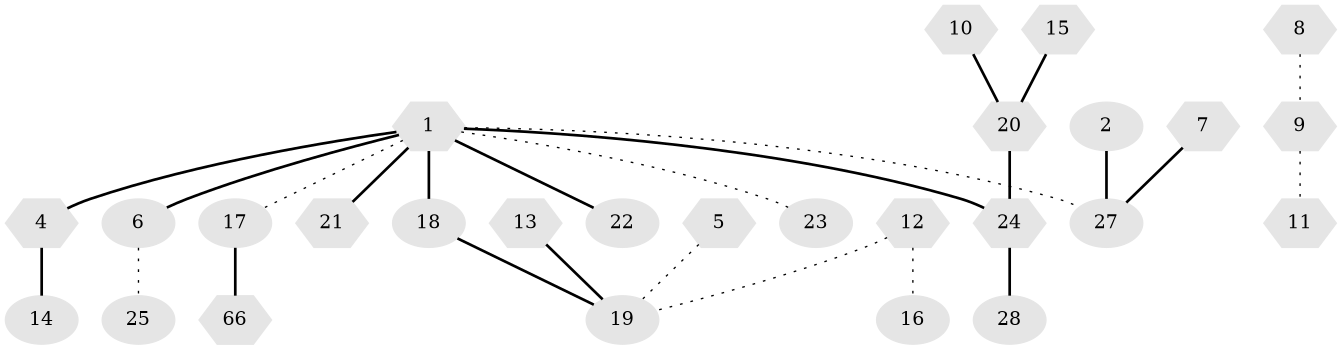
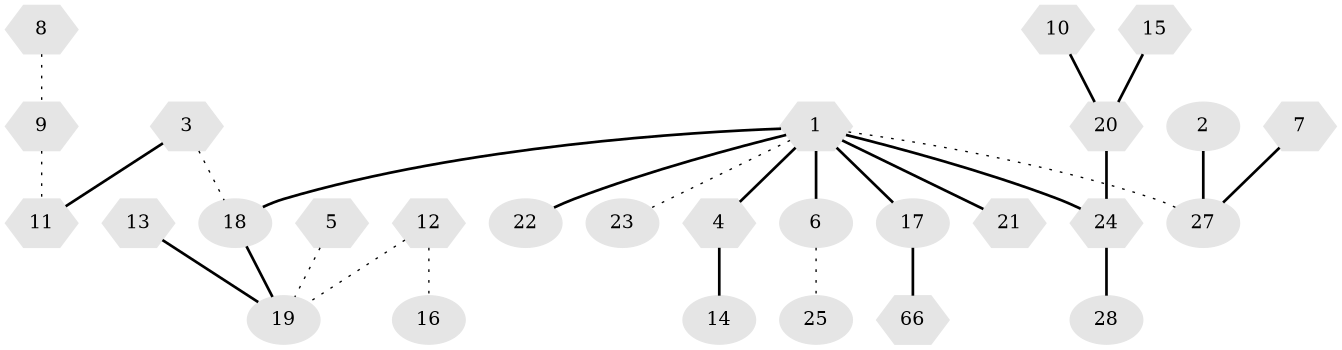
none -> (187, 126)
(333, 174) -> (865, 175)
